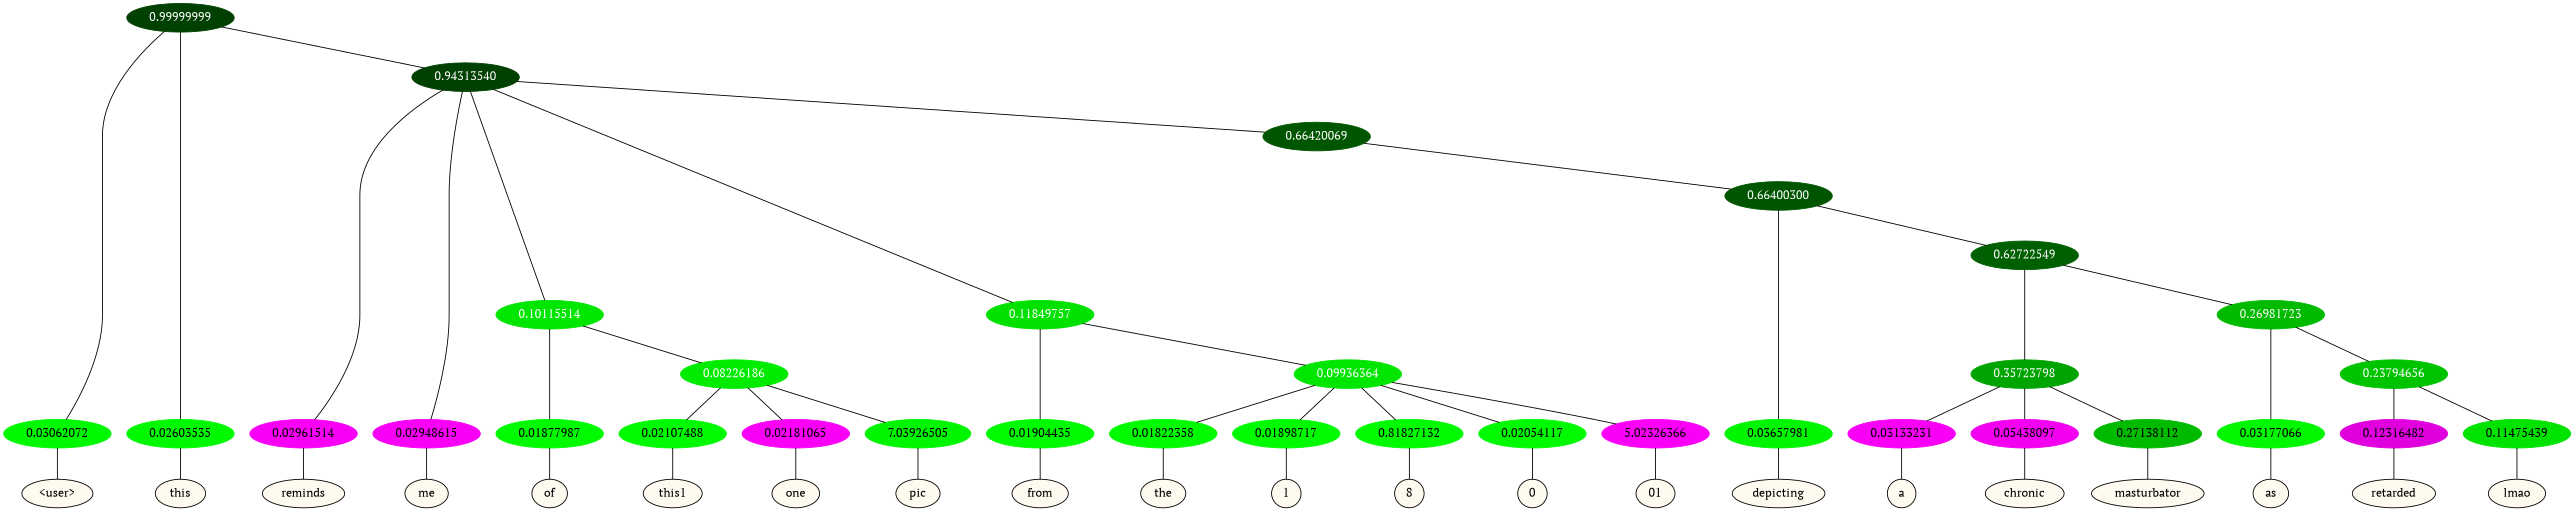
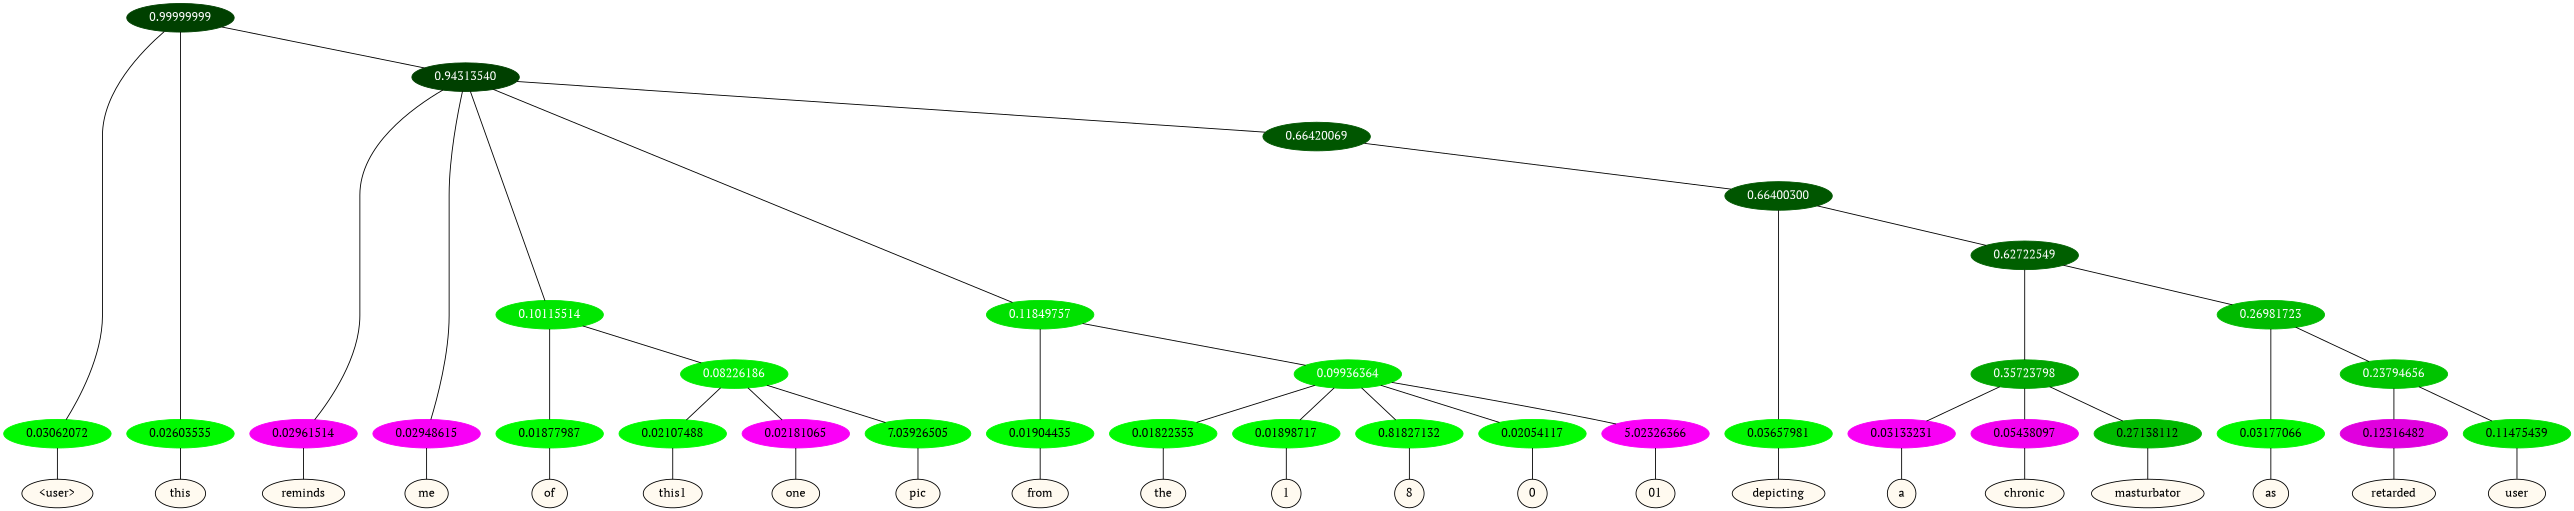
(1163, 434) -> (1163, 434)
(2517, 493) -> (2517, 493)
